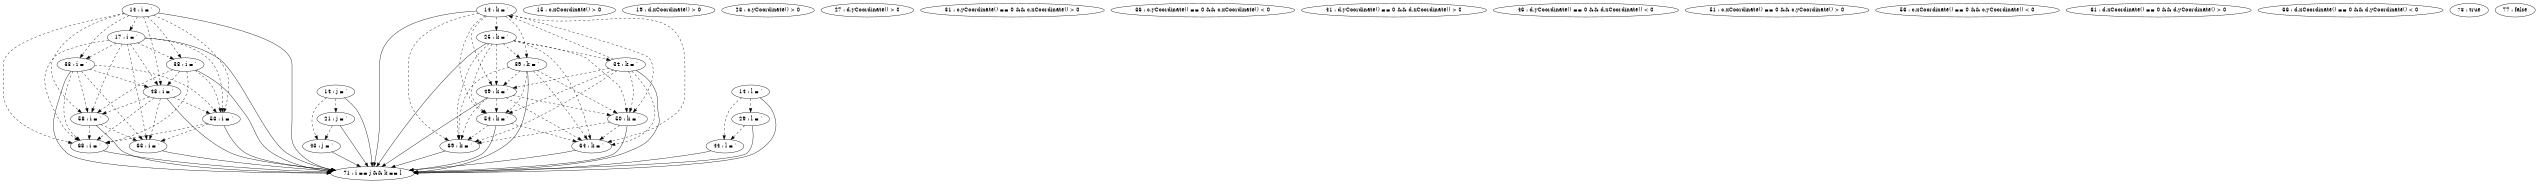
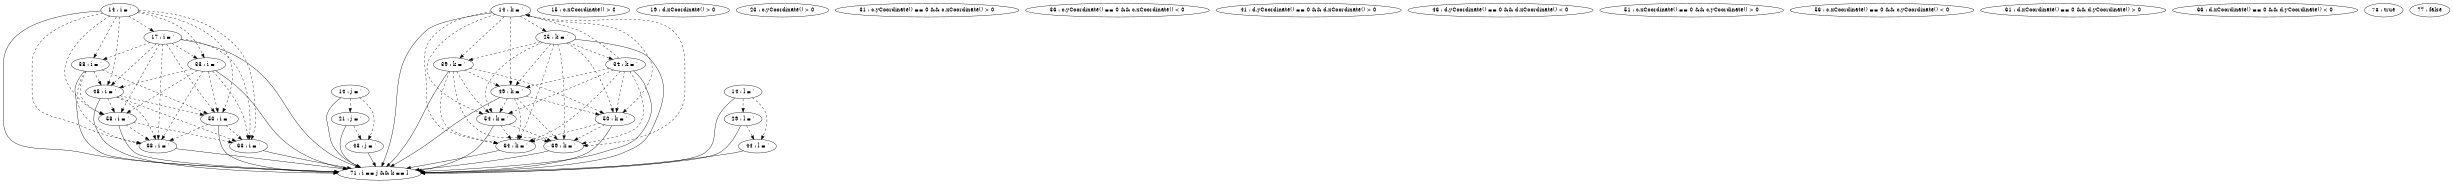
(867, 10) -> none
none -> (232, 42)
